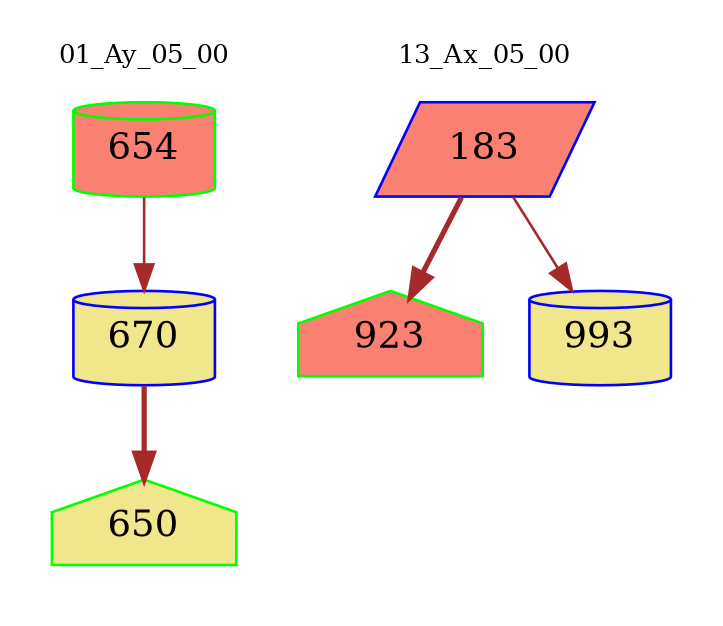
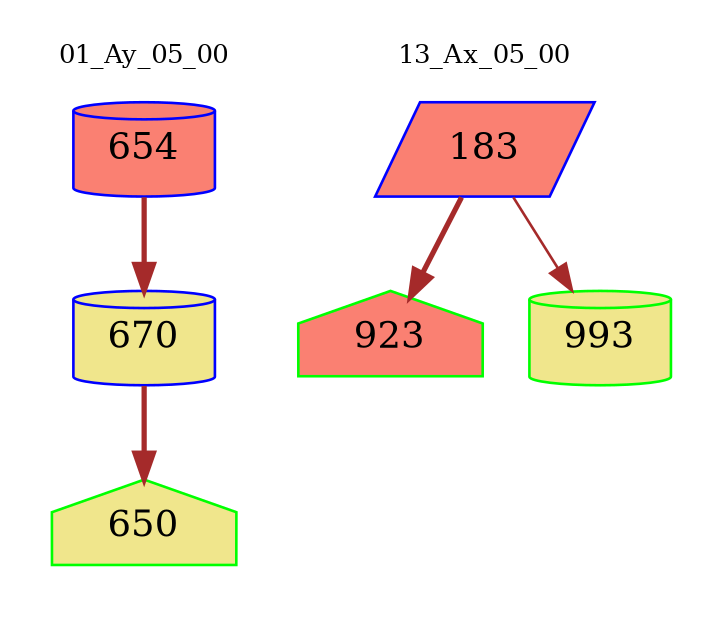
(144, 149) -> (144, 149)
(144, 231) -> (144, 231)
(600, 338) -> (600, 338)
